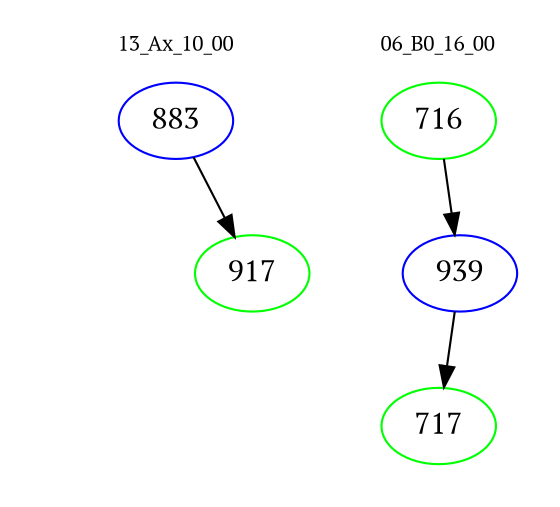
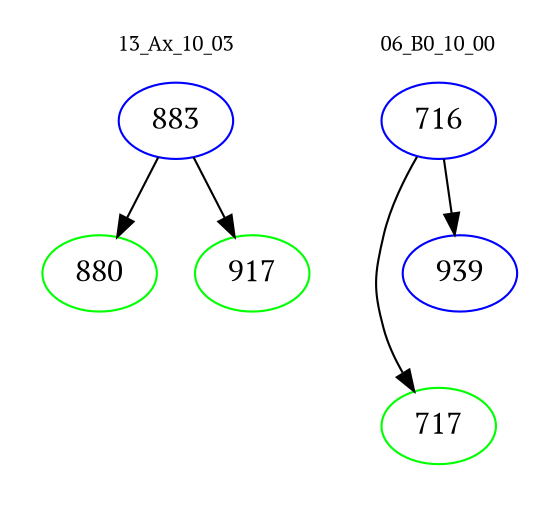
(176, 46) -> (176, 46)
(439, 46) -> (439, 46)
(439, 121) -> (439, 121)
none -> (100, 273)
(451, 339) -> (378, 263)
